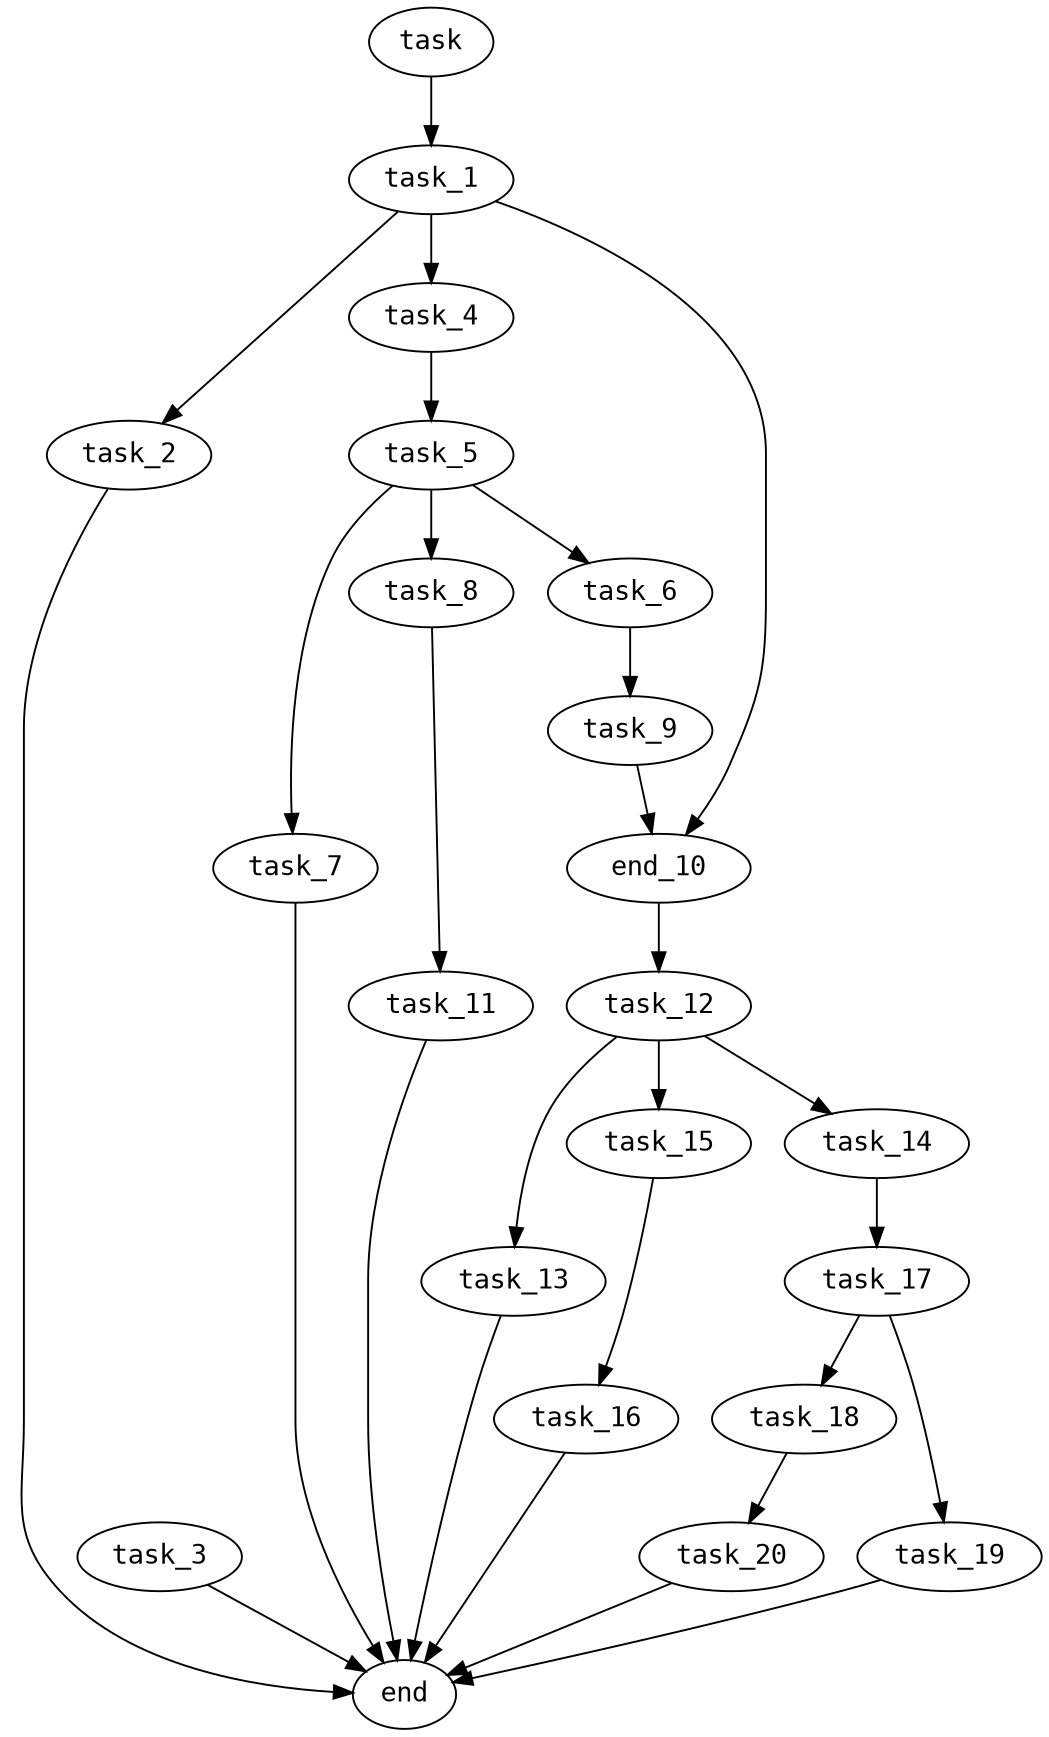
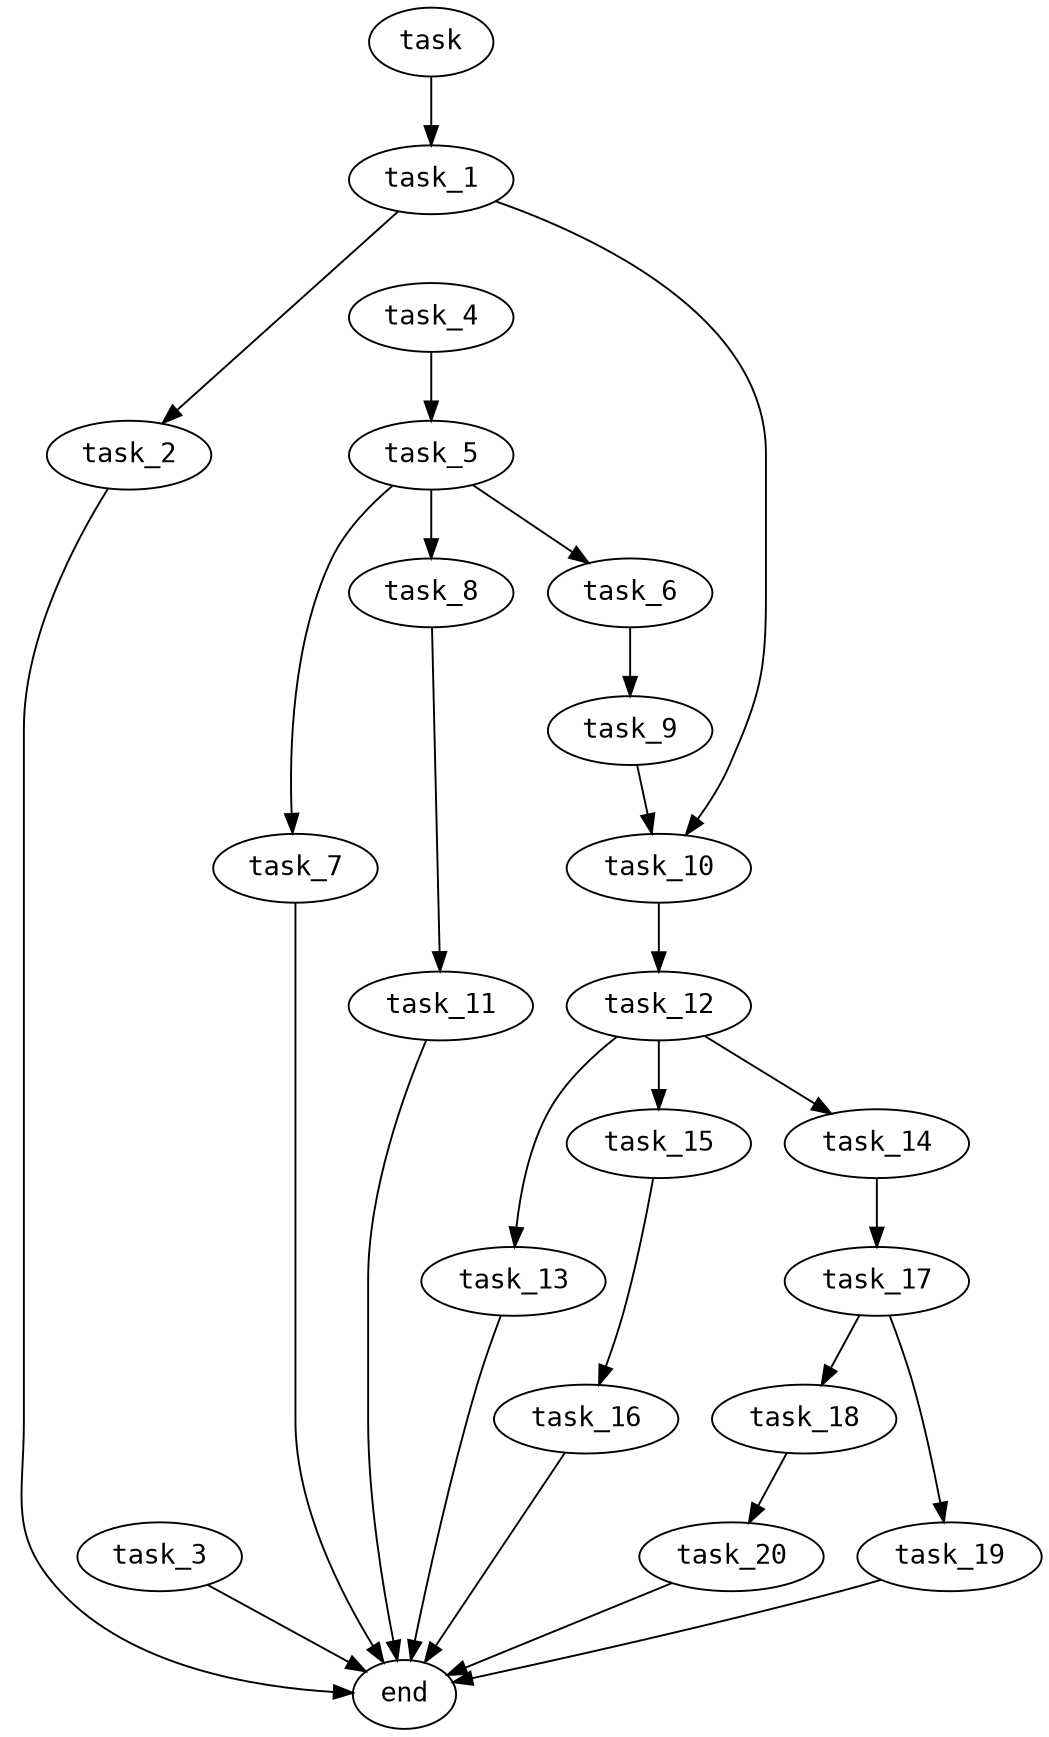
(431, 239) -> none
(659, 868) -> (659, 868)
